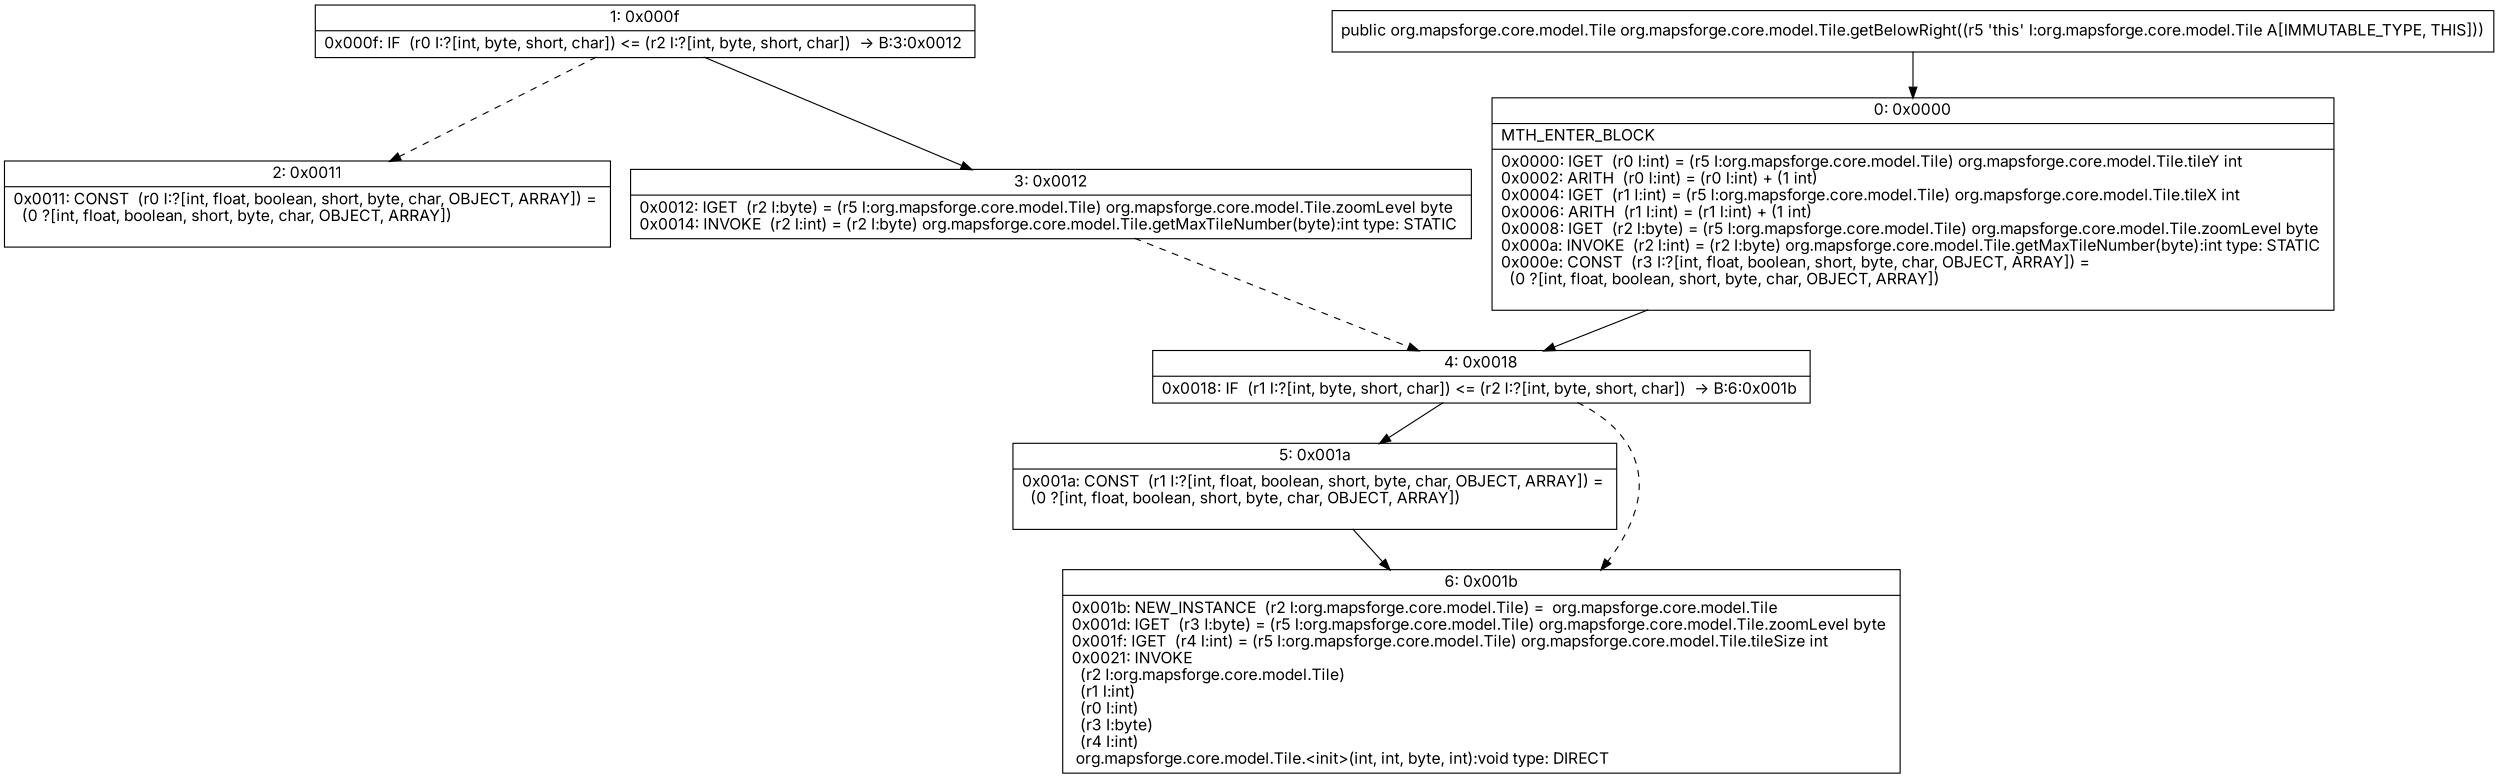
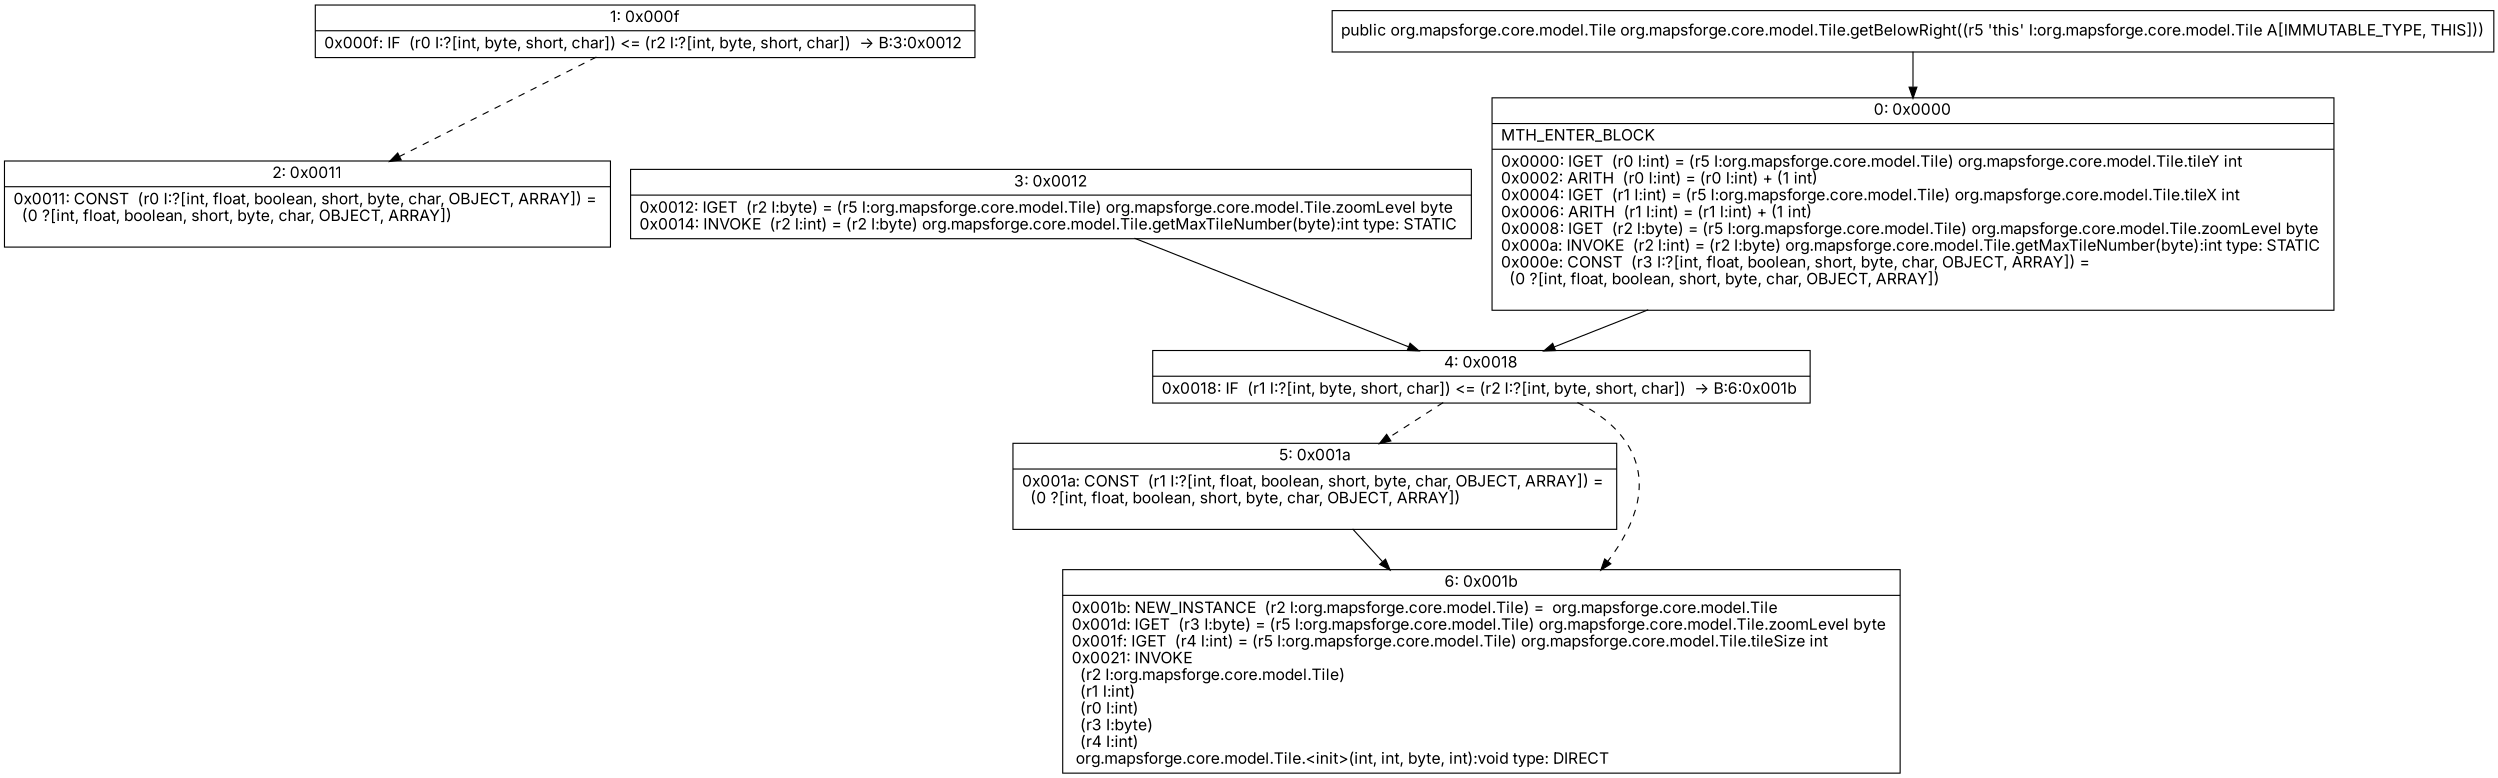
(833, 111) -> none
(1272, 293) -> (1272, 293)
(1416, 420) -> (1416, 420)
